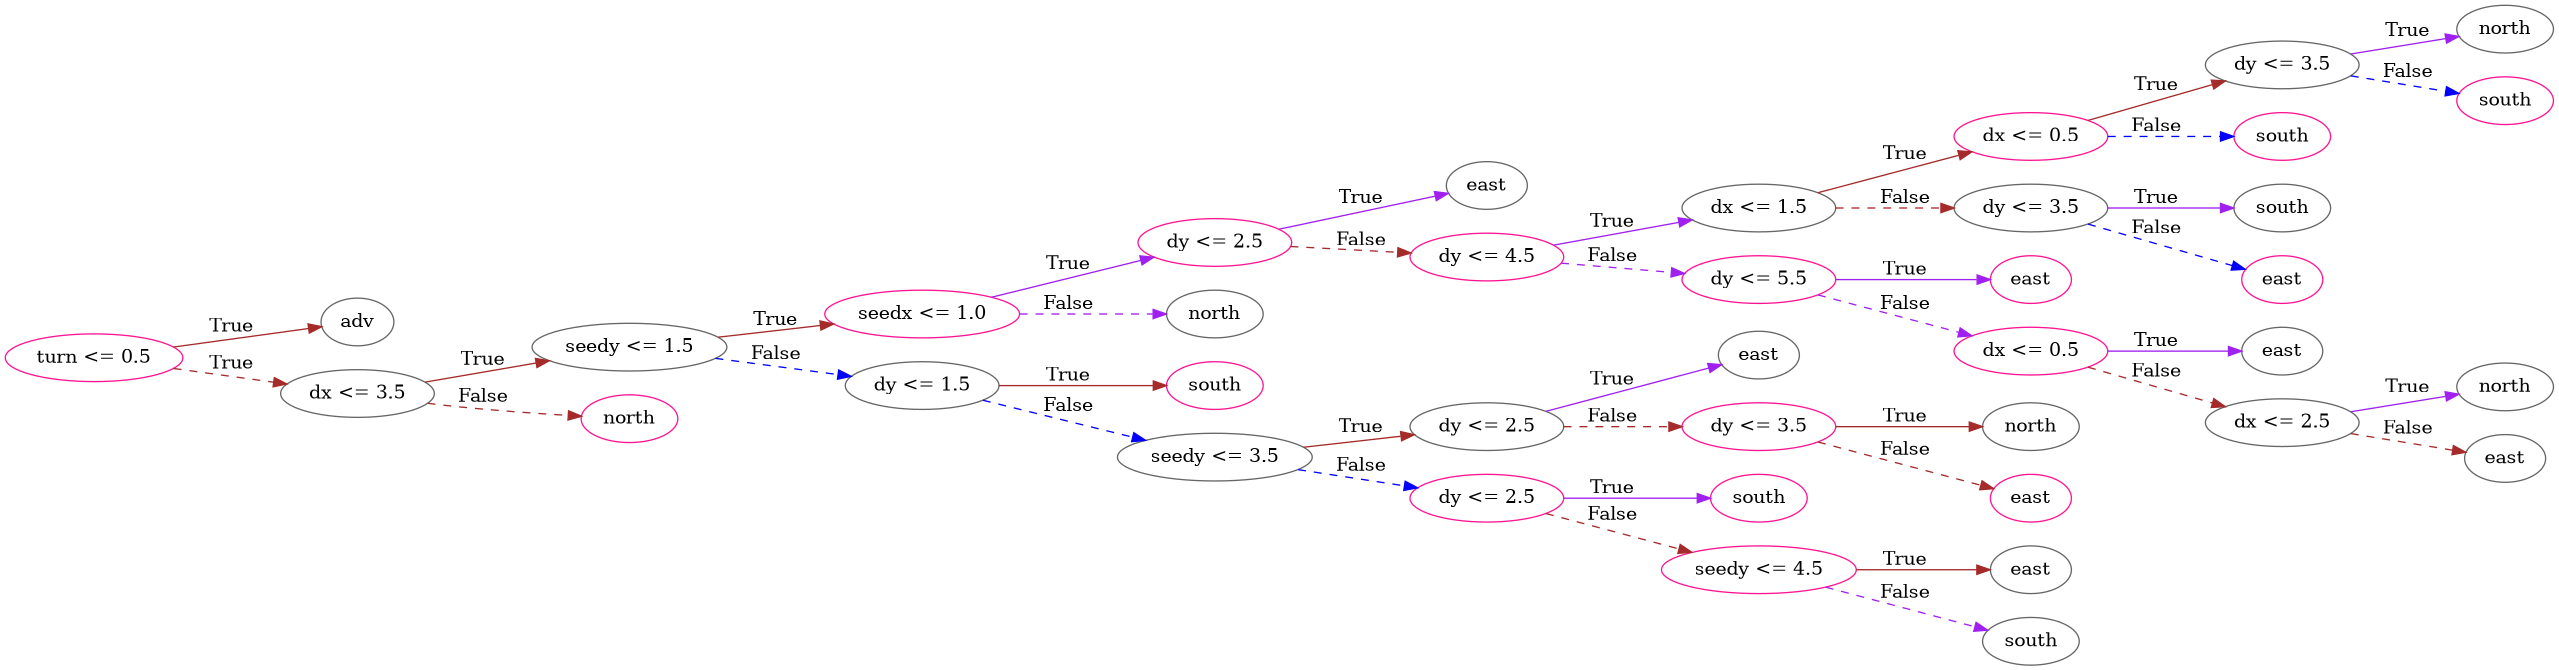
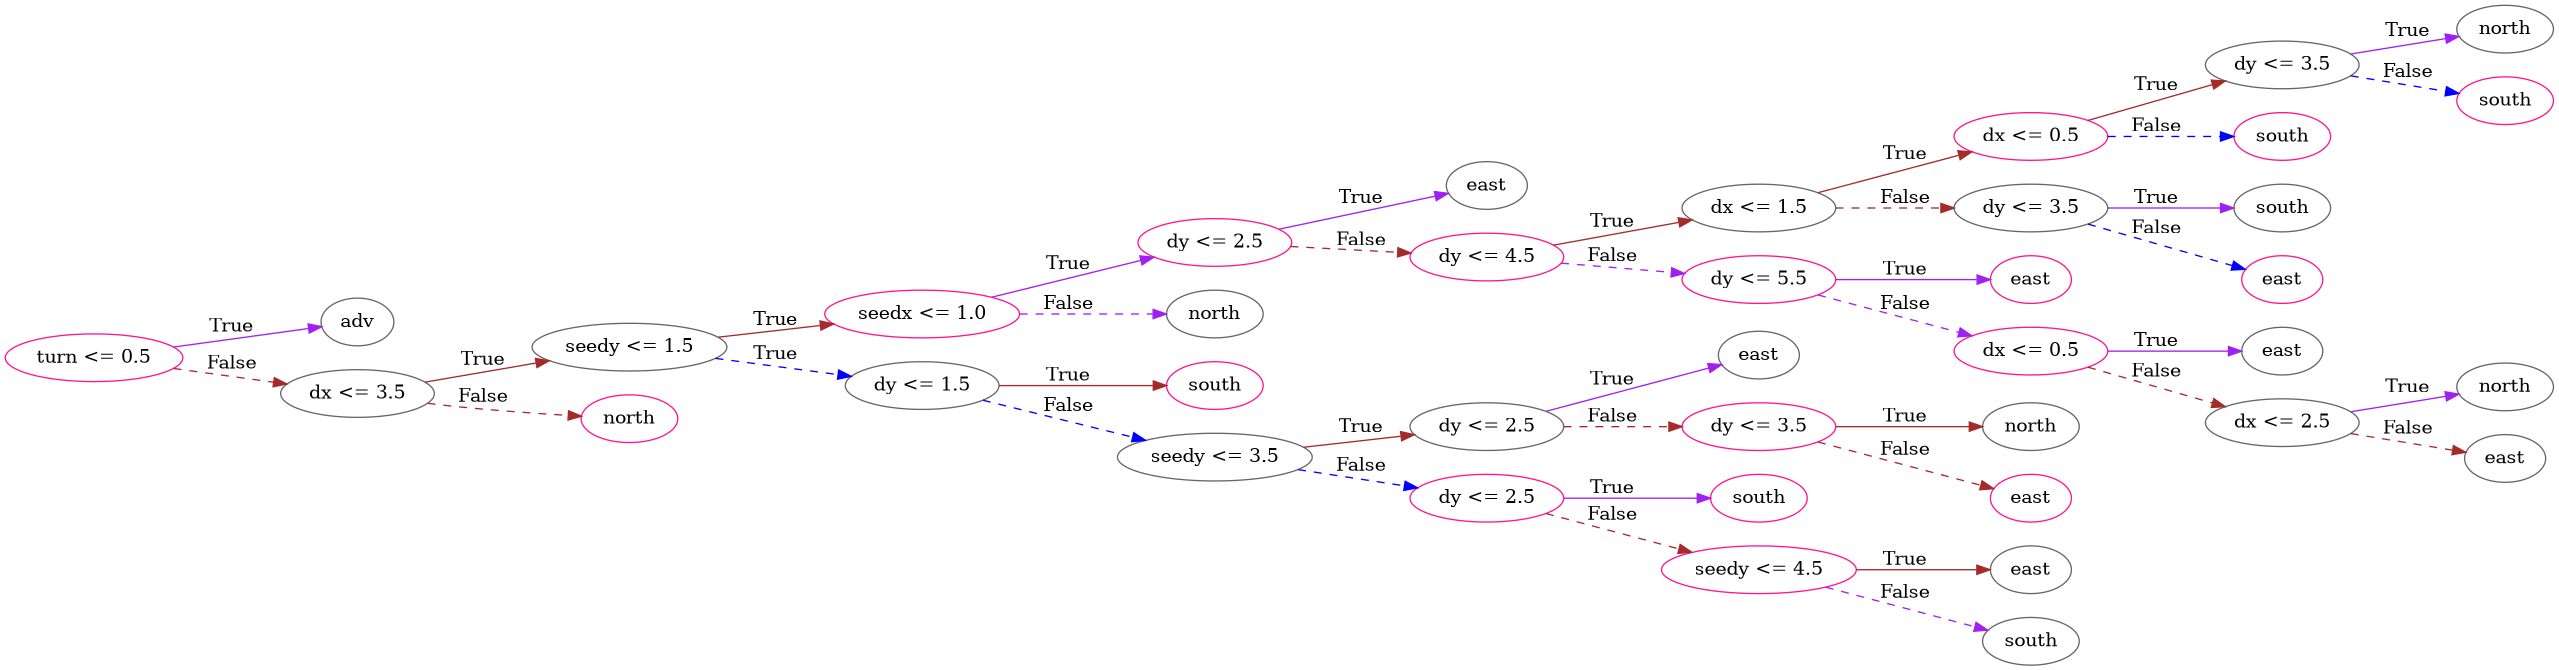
(1616, 234) -> (1616, 234)
(241, 338) -> (241, 338)
(776, 354) -> (776, 354)
(232, 364) -> (232, 364)
